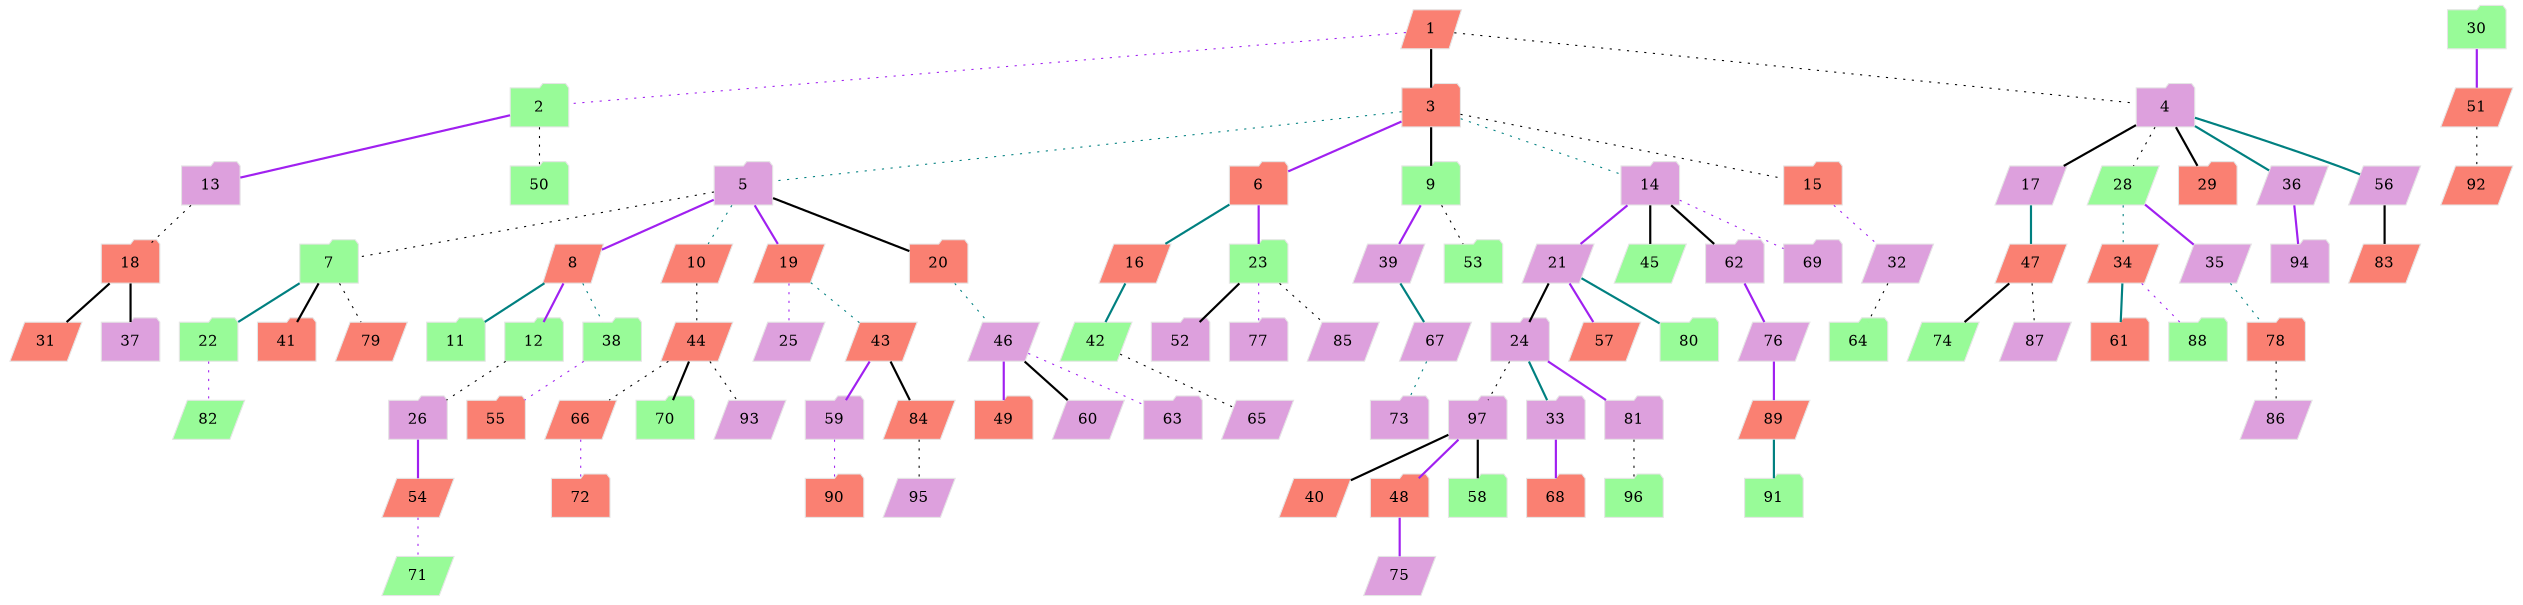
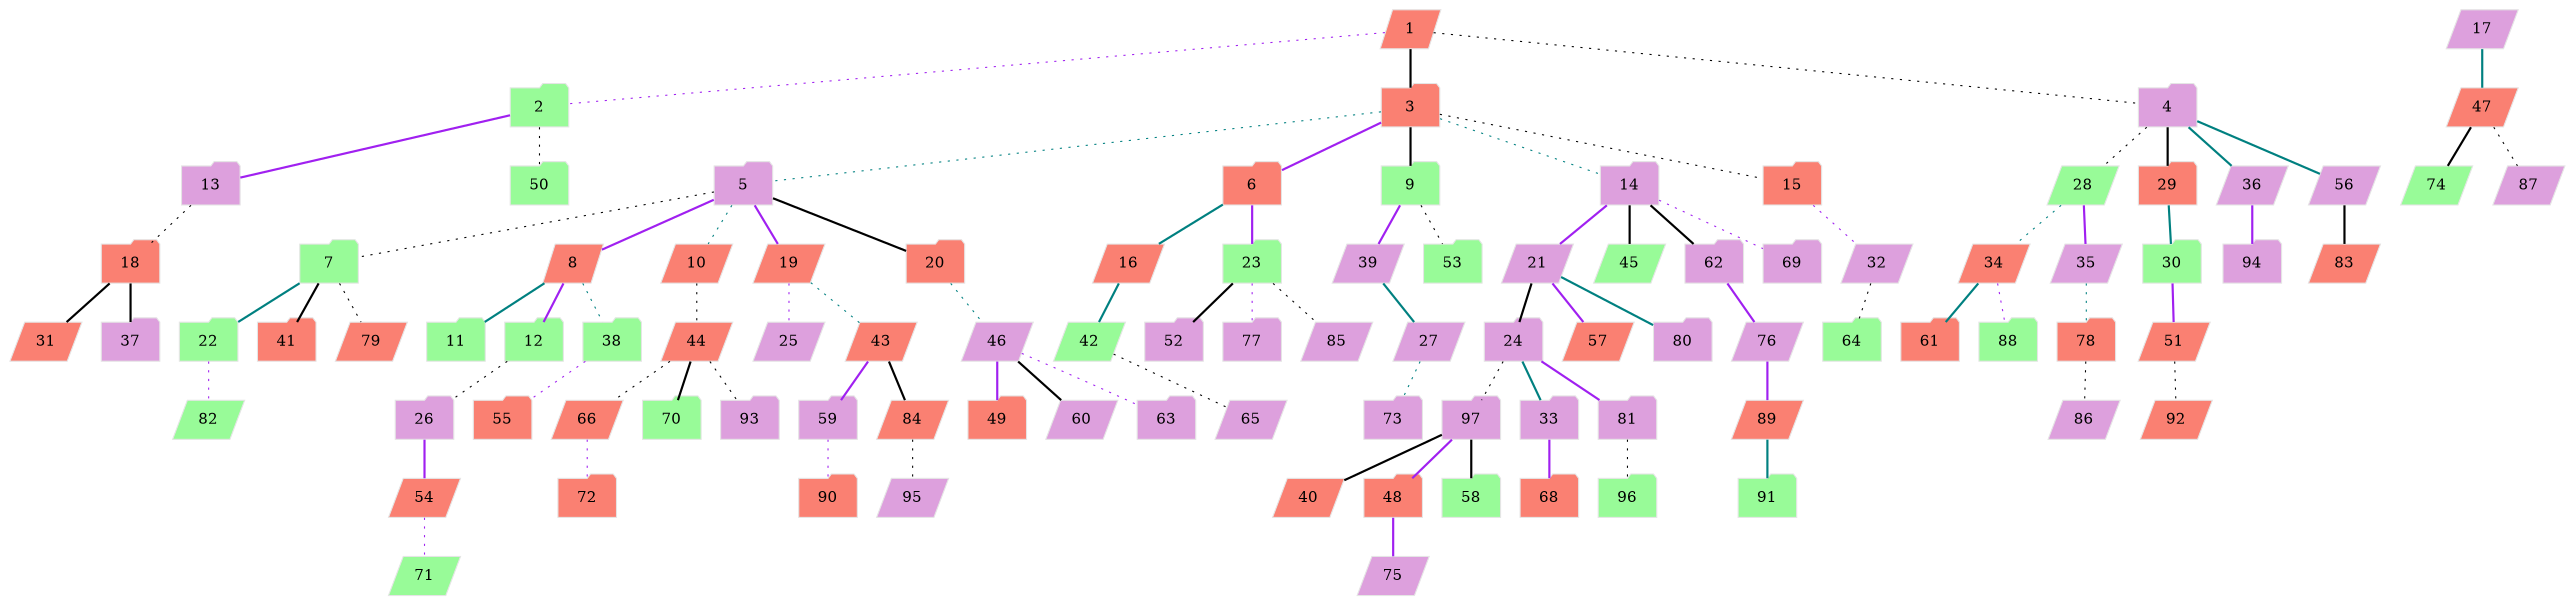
(2100, 146) -> none
none -> (2170, 225)
(1436, 342) -> (1429, 342)
(1689, 342) -> (1683, 342)
(750, 420) -> (750, 420)
